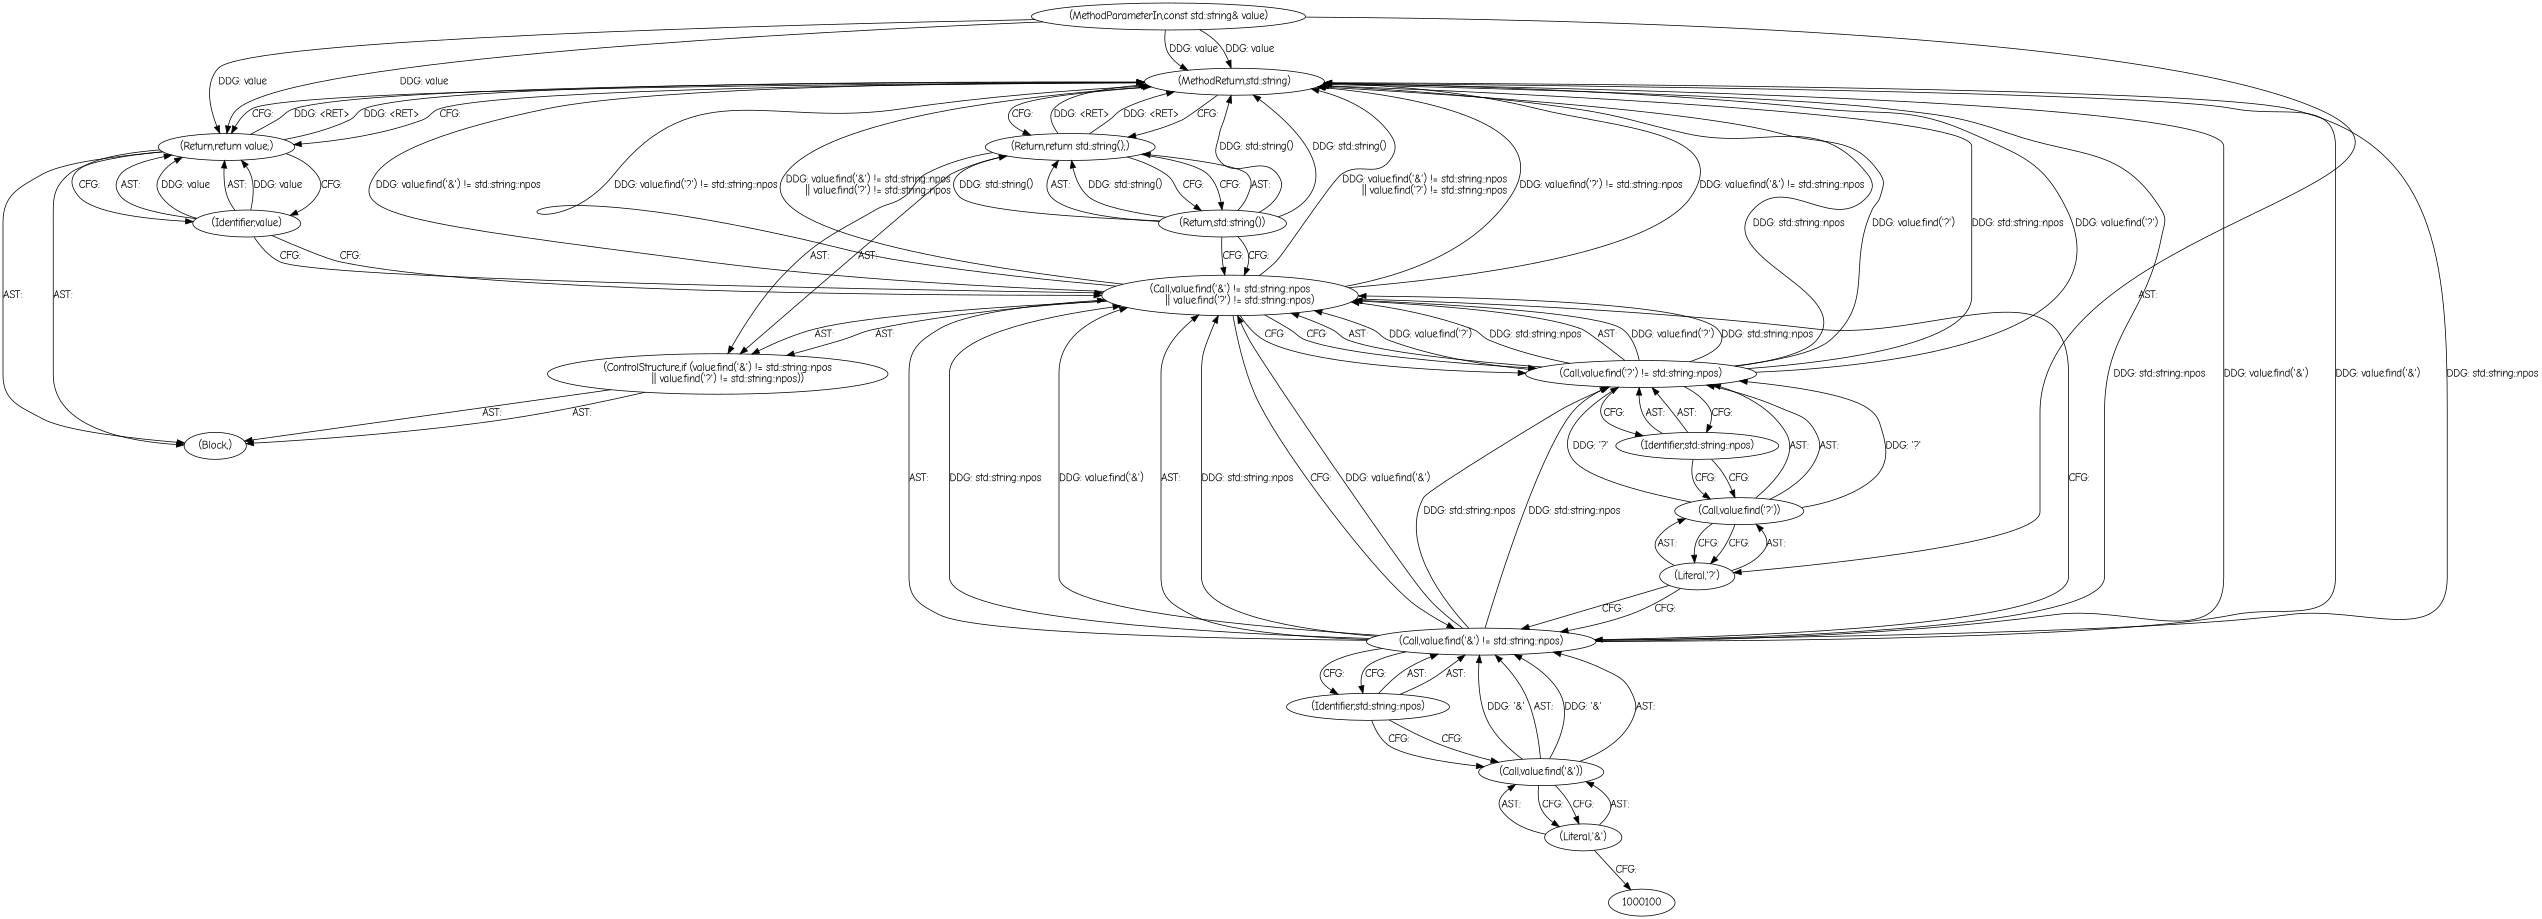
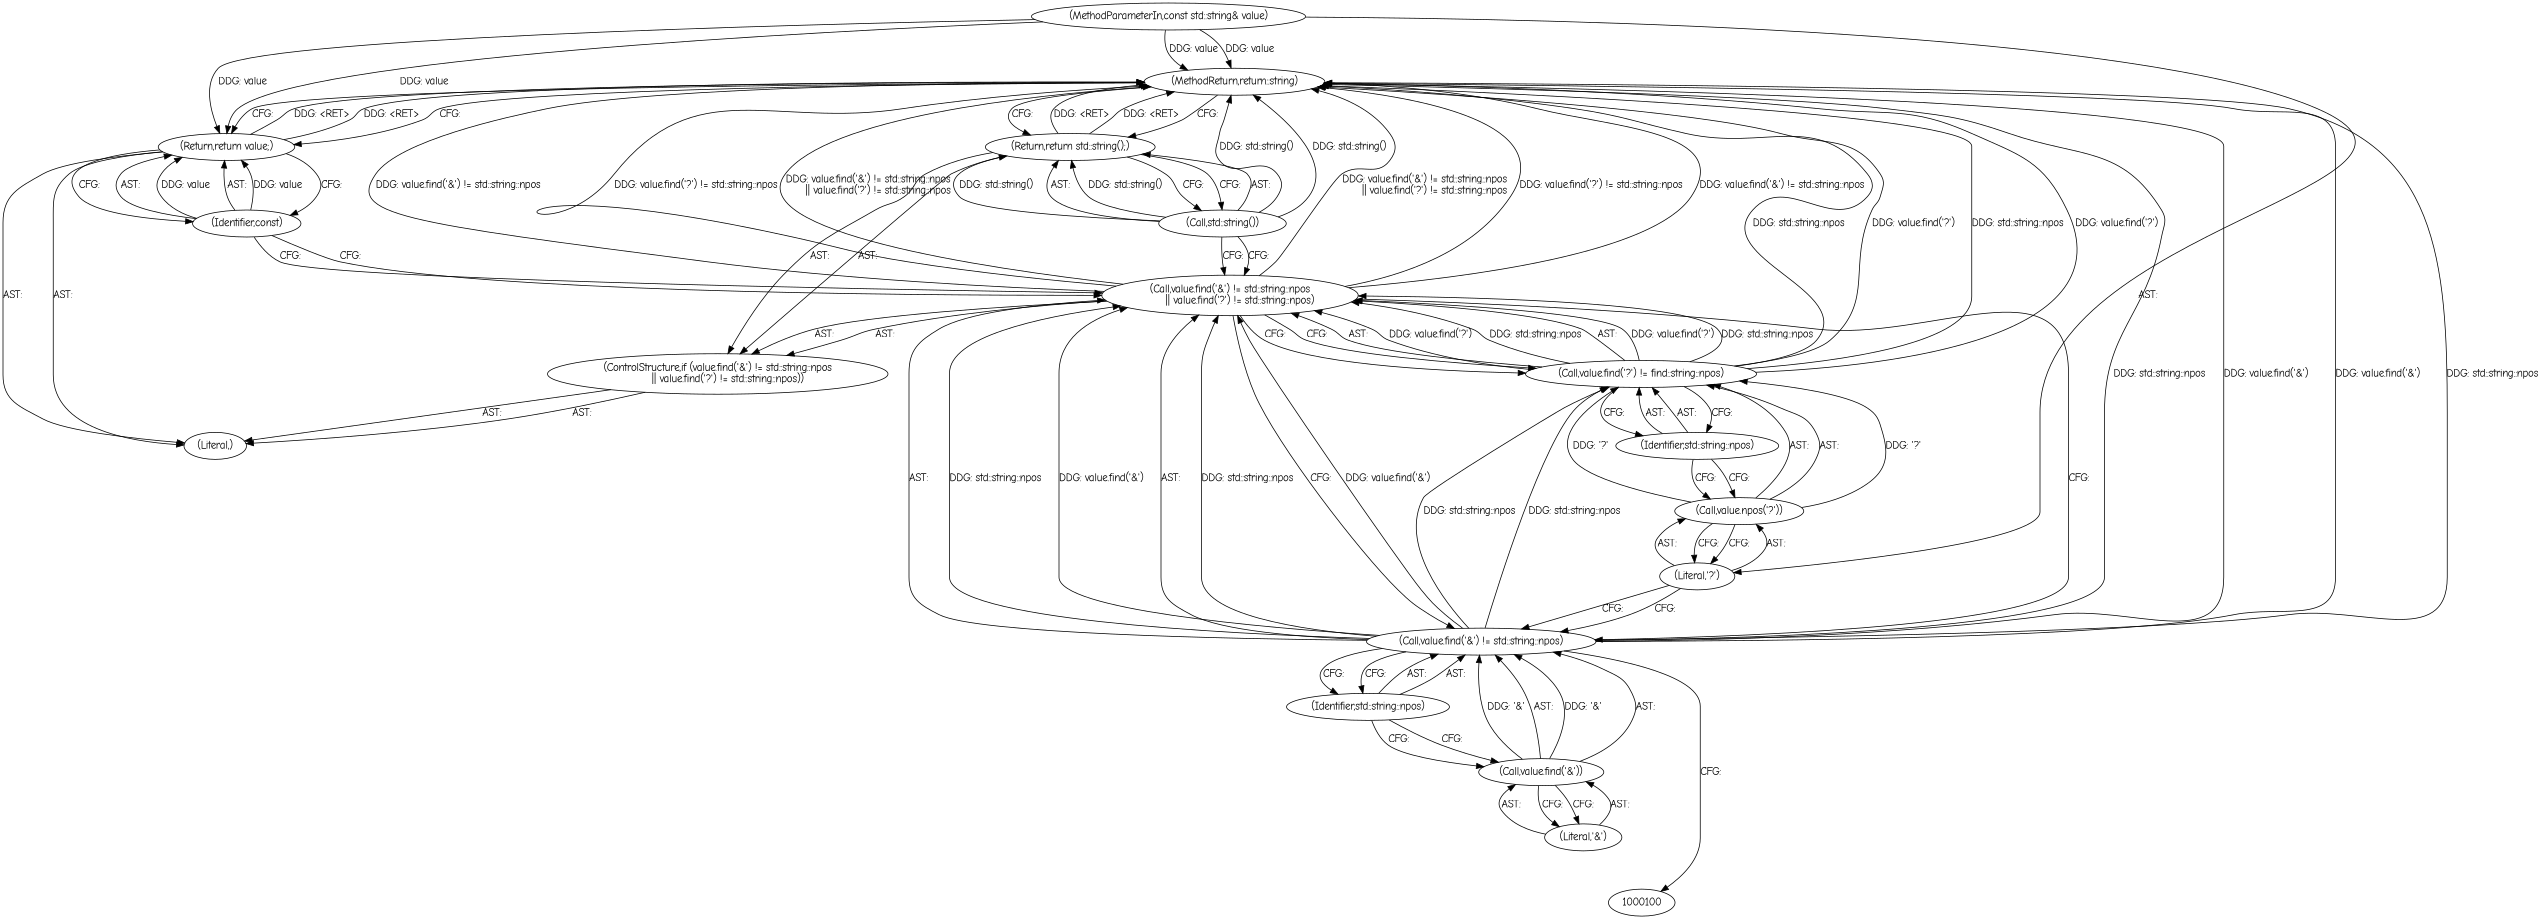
(1234, 82) -> (1234, 82)
(247, 224) -> (247, 224)
(1222, 224) -> (1222, 224)
(1641, 374) -> (1641, 374)
(215, 446) -> (215, 446)
(1739, 511) -> (1739, 511)
(1610, 867) -> (1700, 726)
